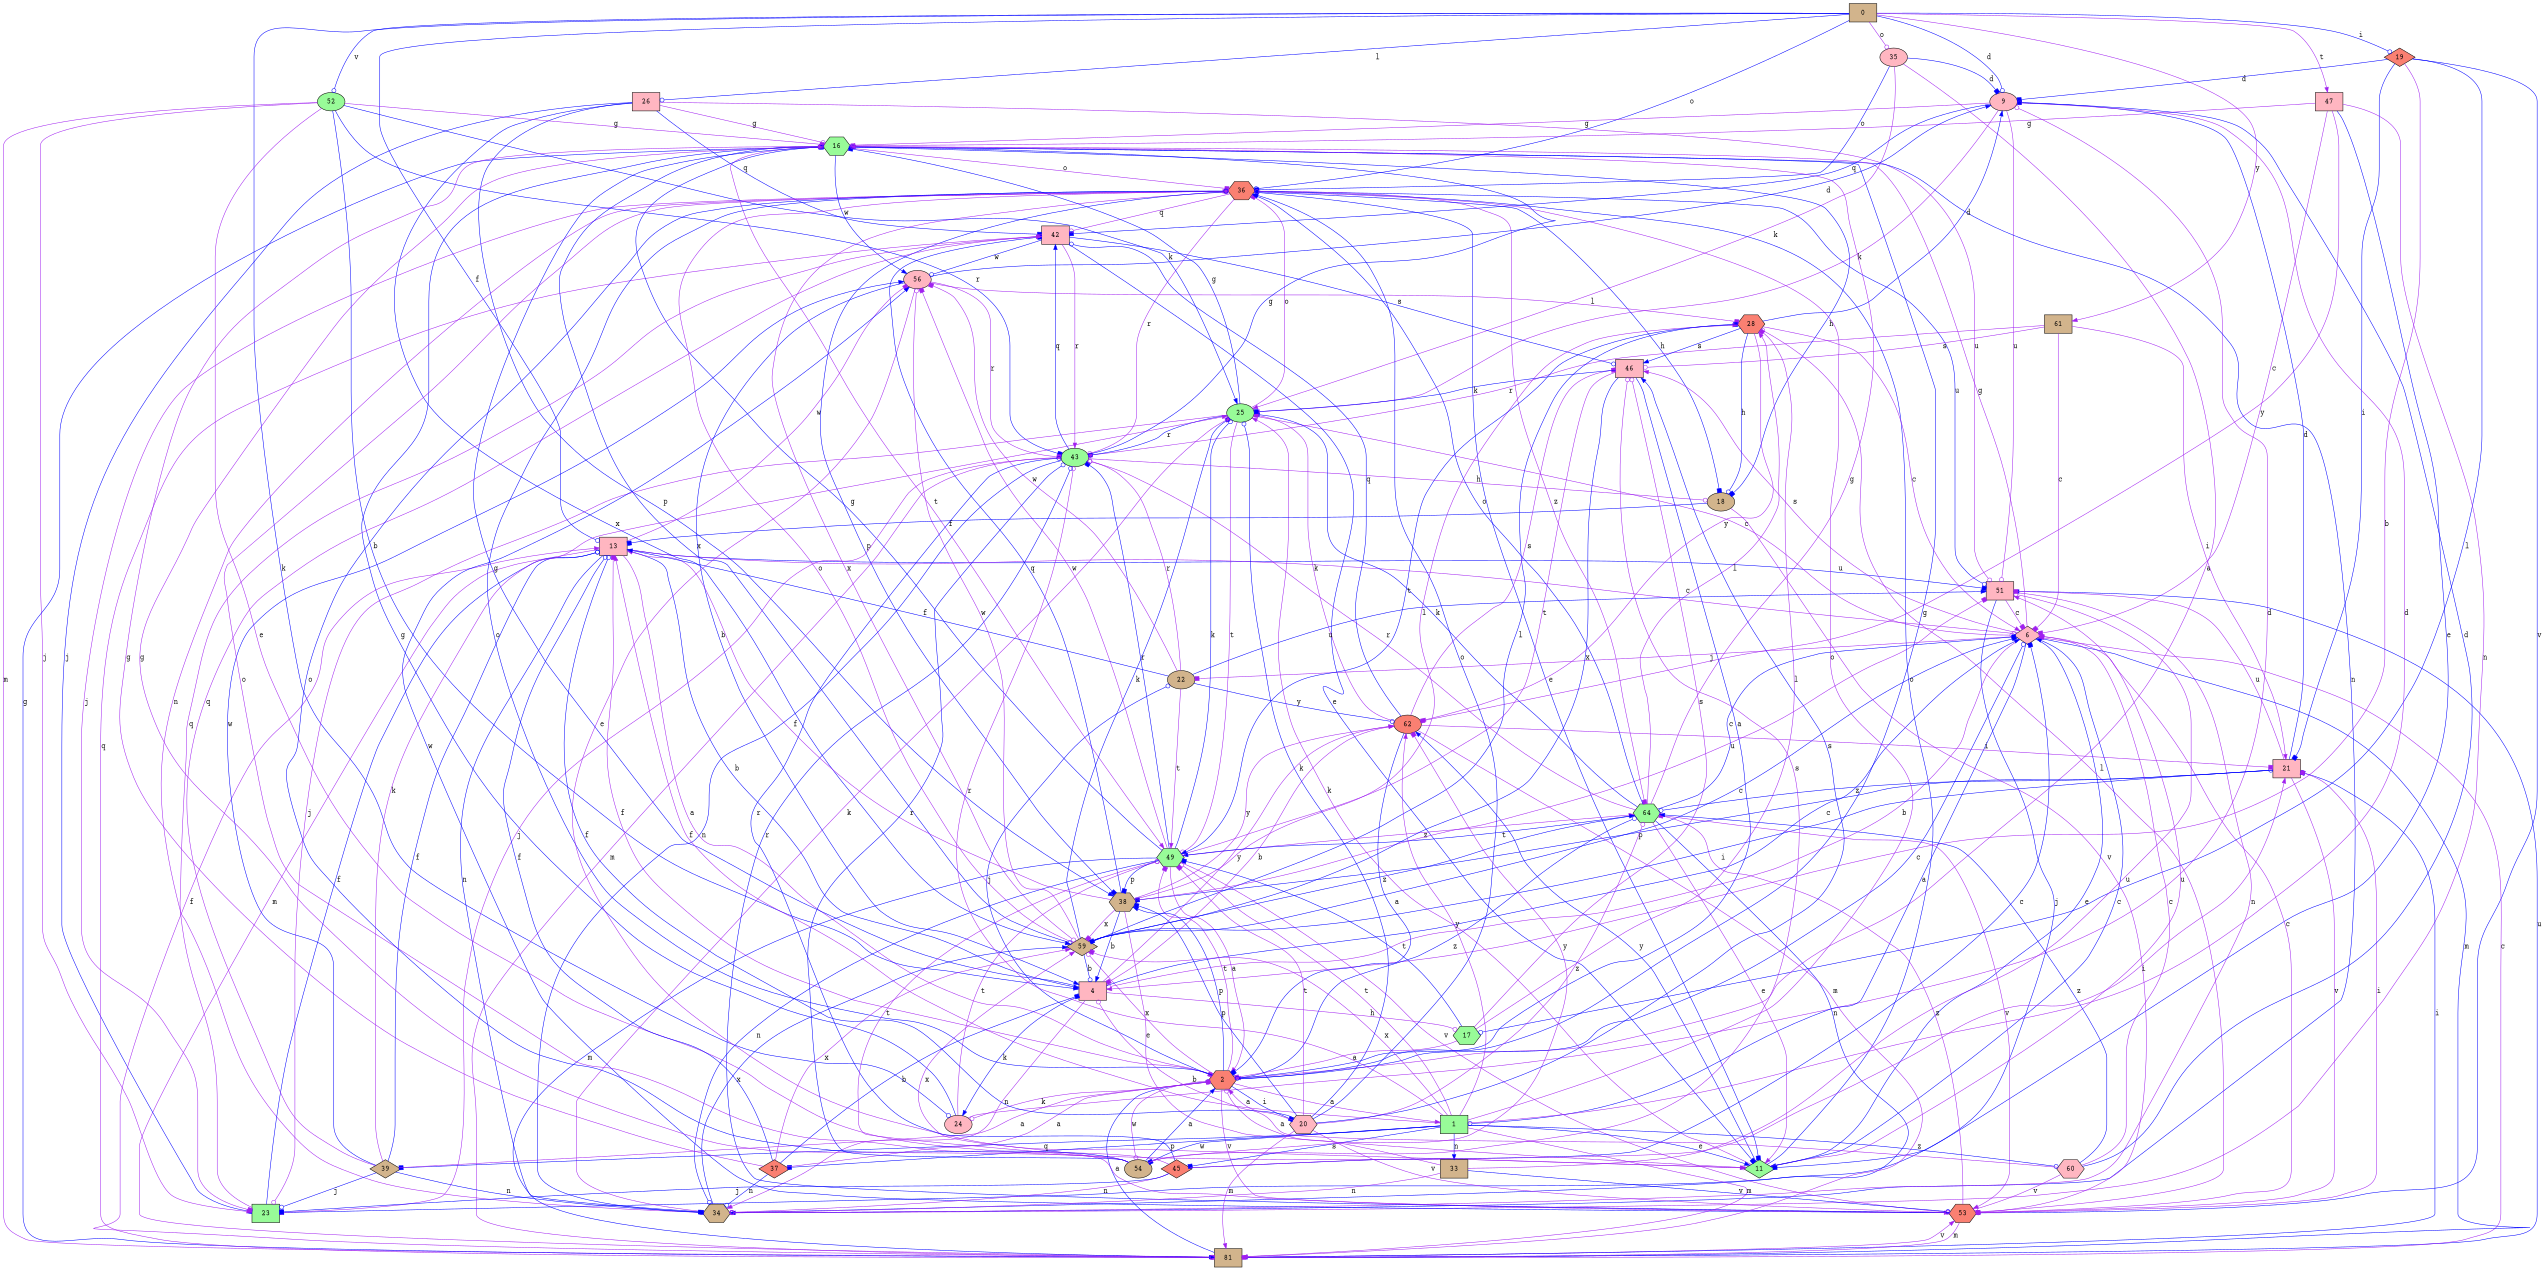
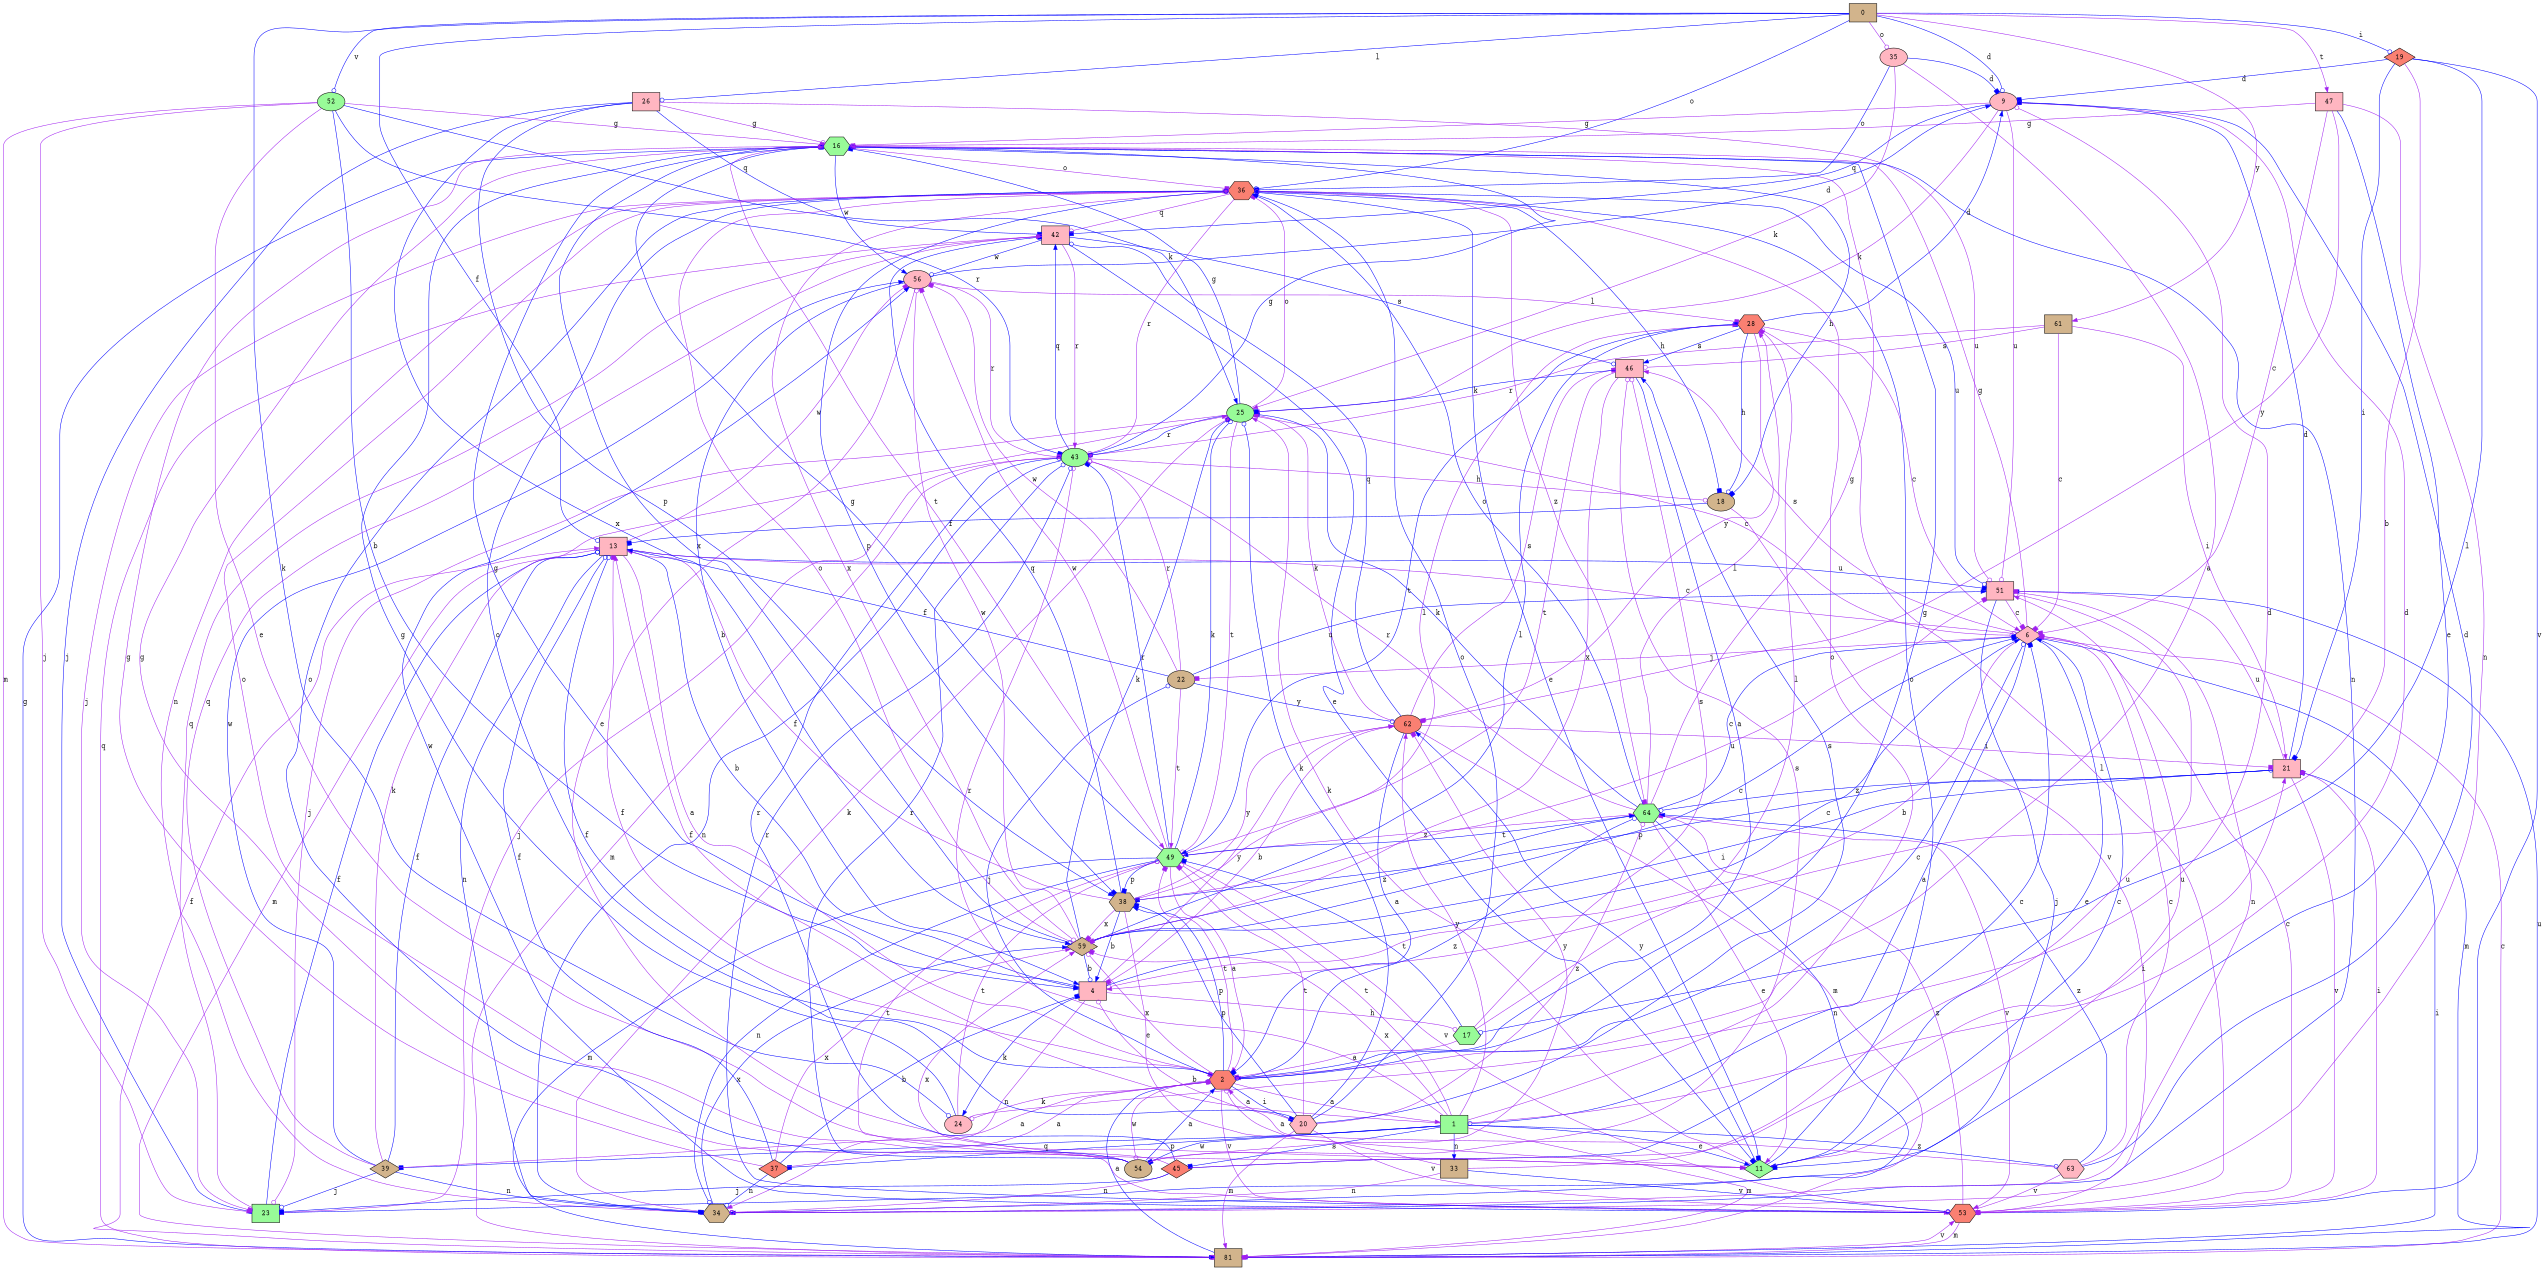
(1511, 793) -> (1511, 793)
(2071, 1169) -> (2071, 1169)
